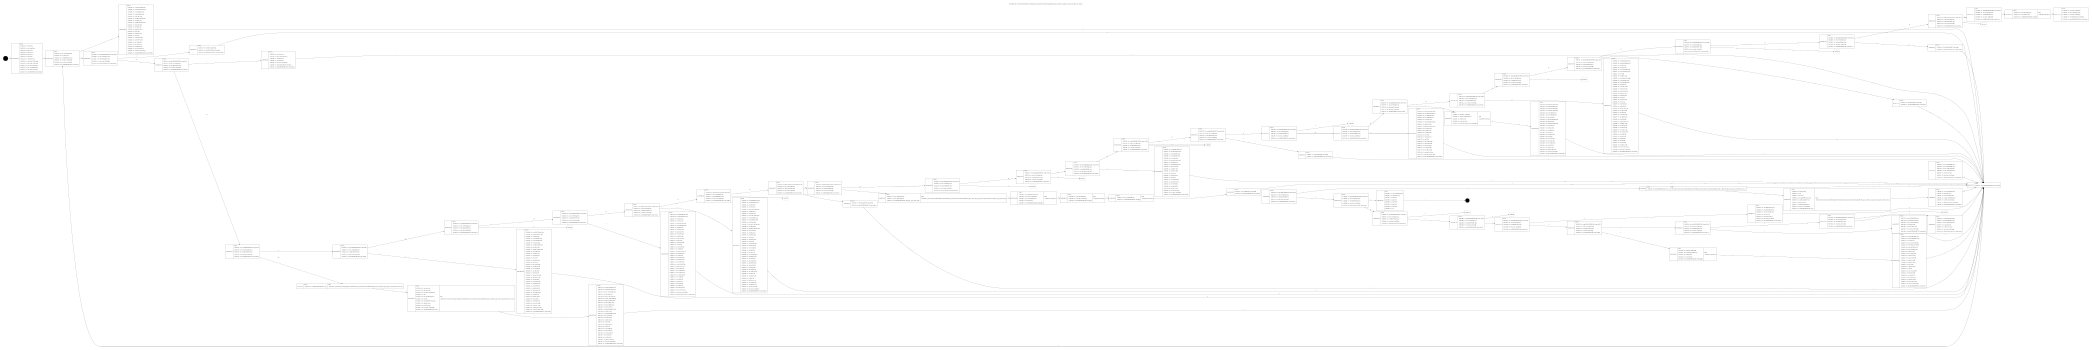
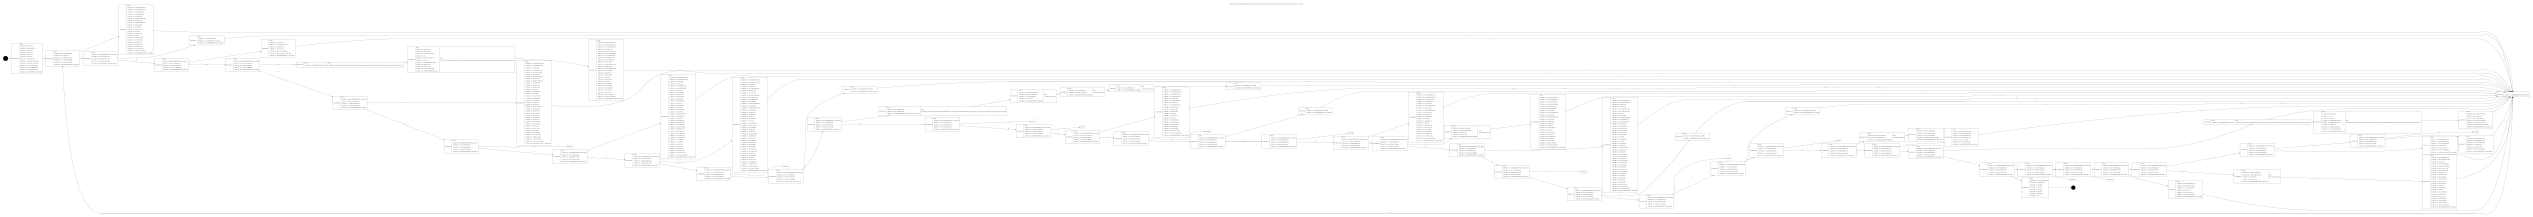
none -> (1882, 150)
